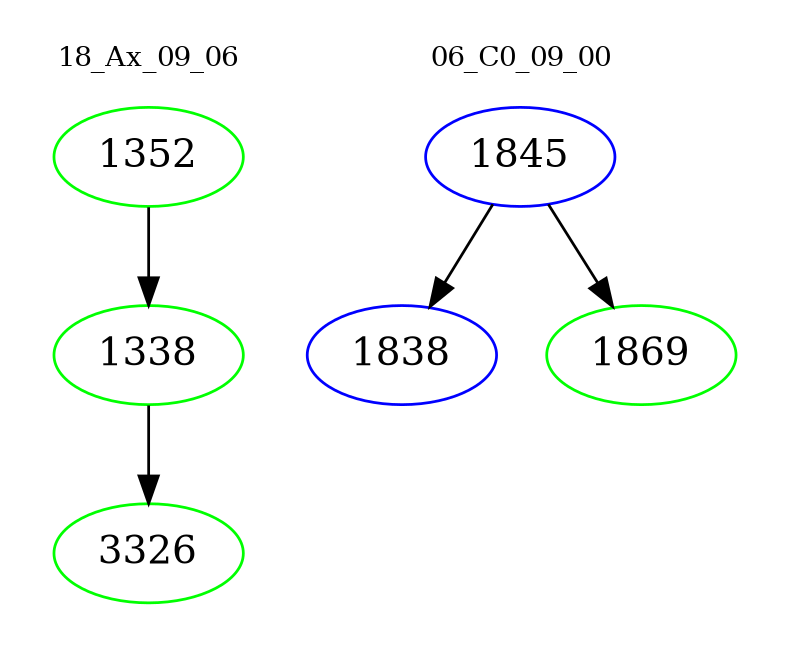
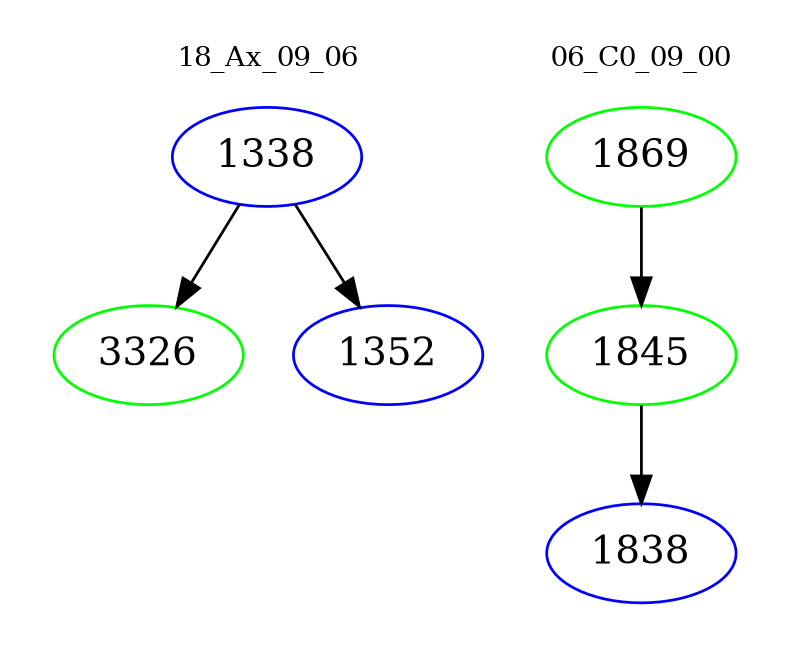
(149, 157) -> (388, 355)
(520, 157) -> (641, 355)
(149, 243) -> (320, 244)
(573, 244) -> (641, 243)
(149, 355) -> (267, 157)
